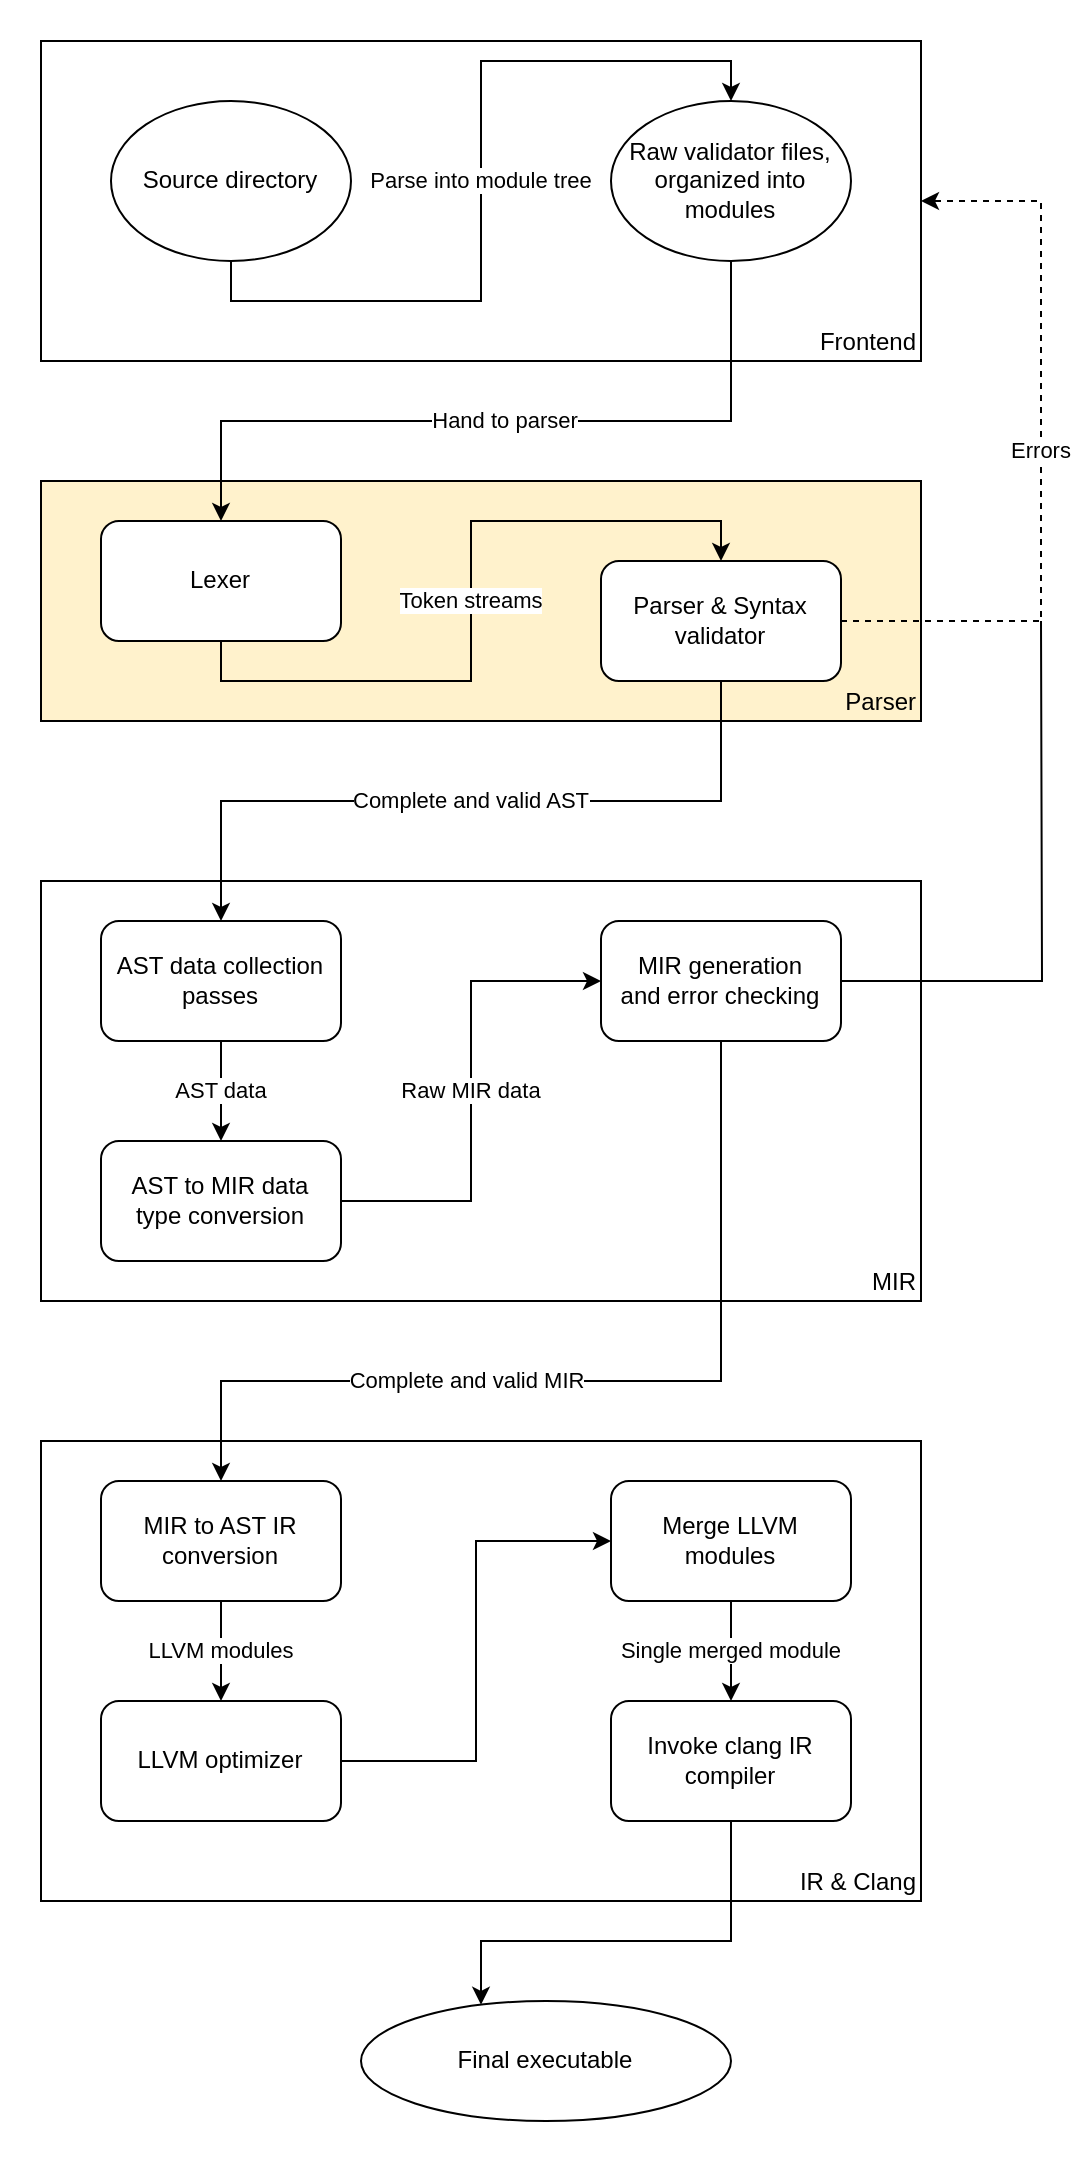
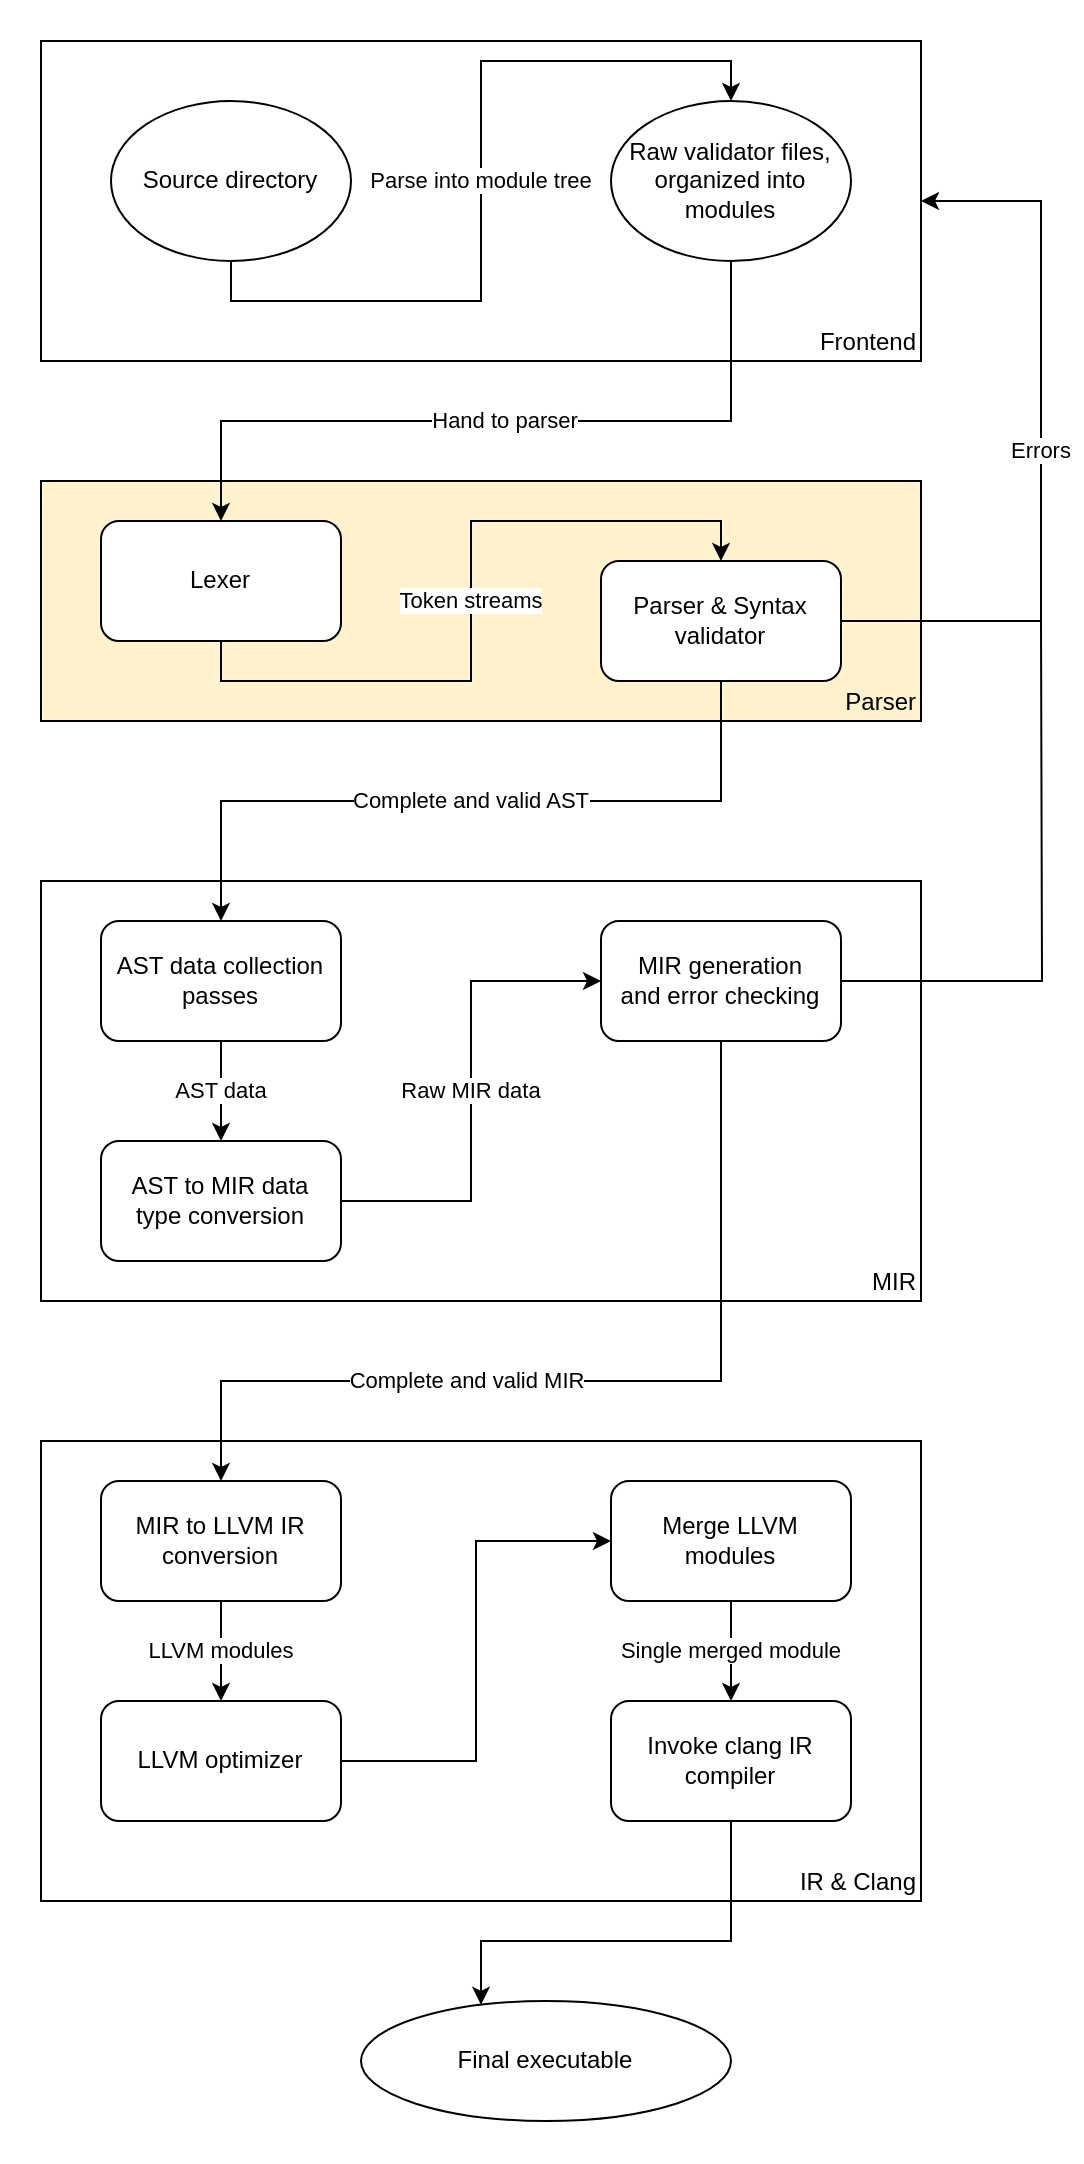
(1022, 621) -> (1022, 621)
(221, 1541) -> (221, 1541)
